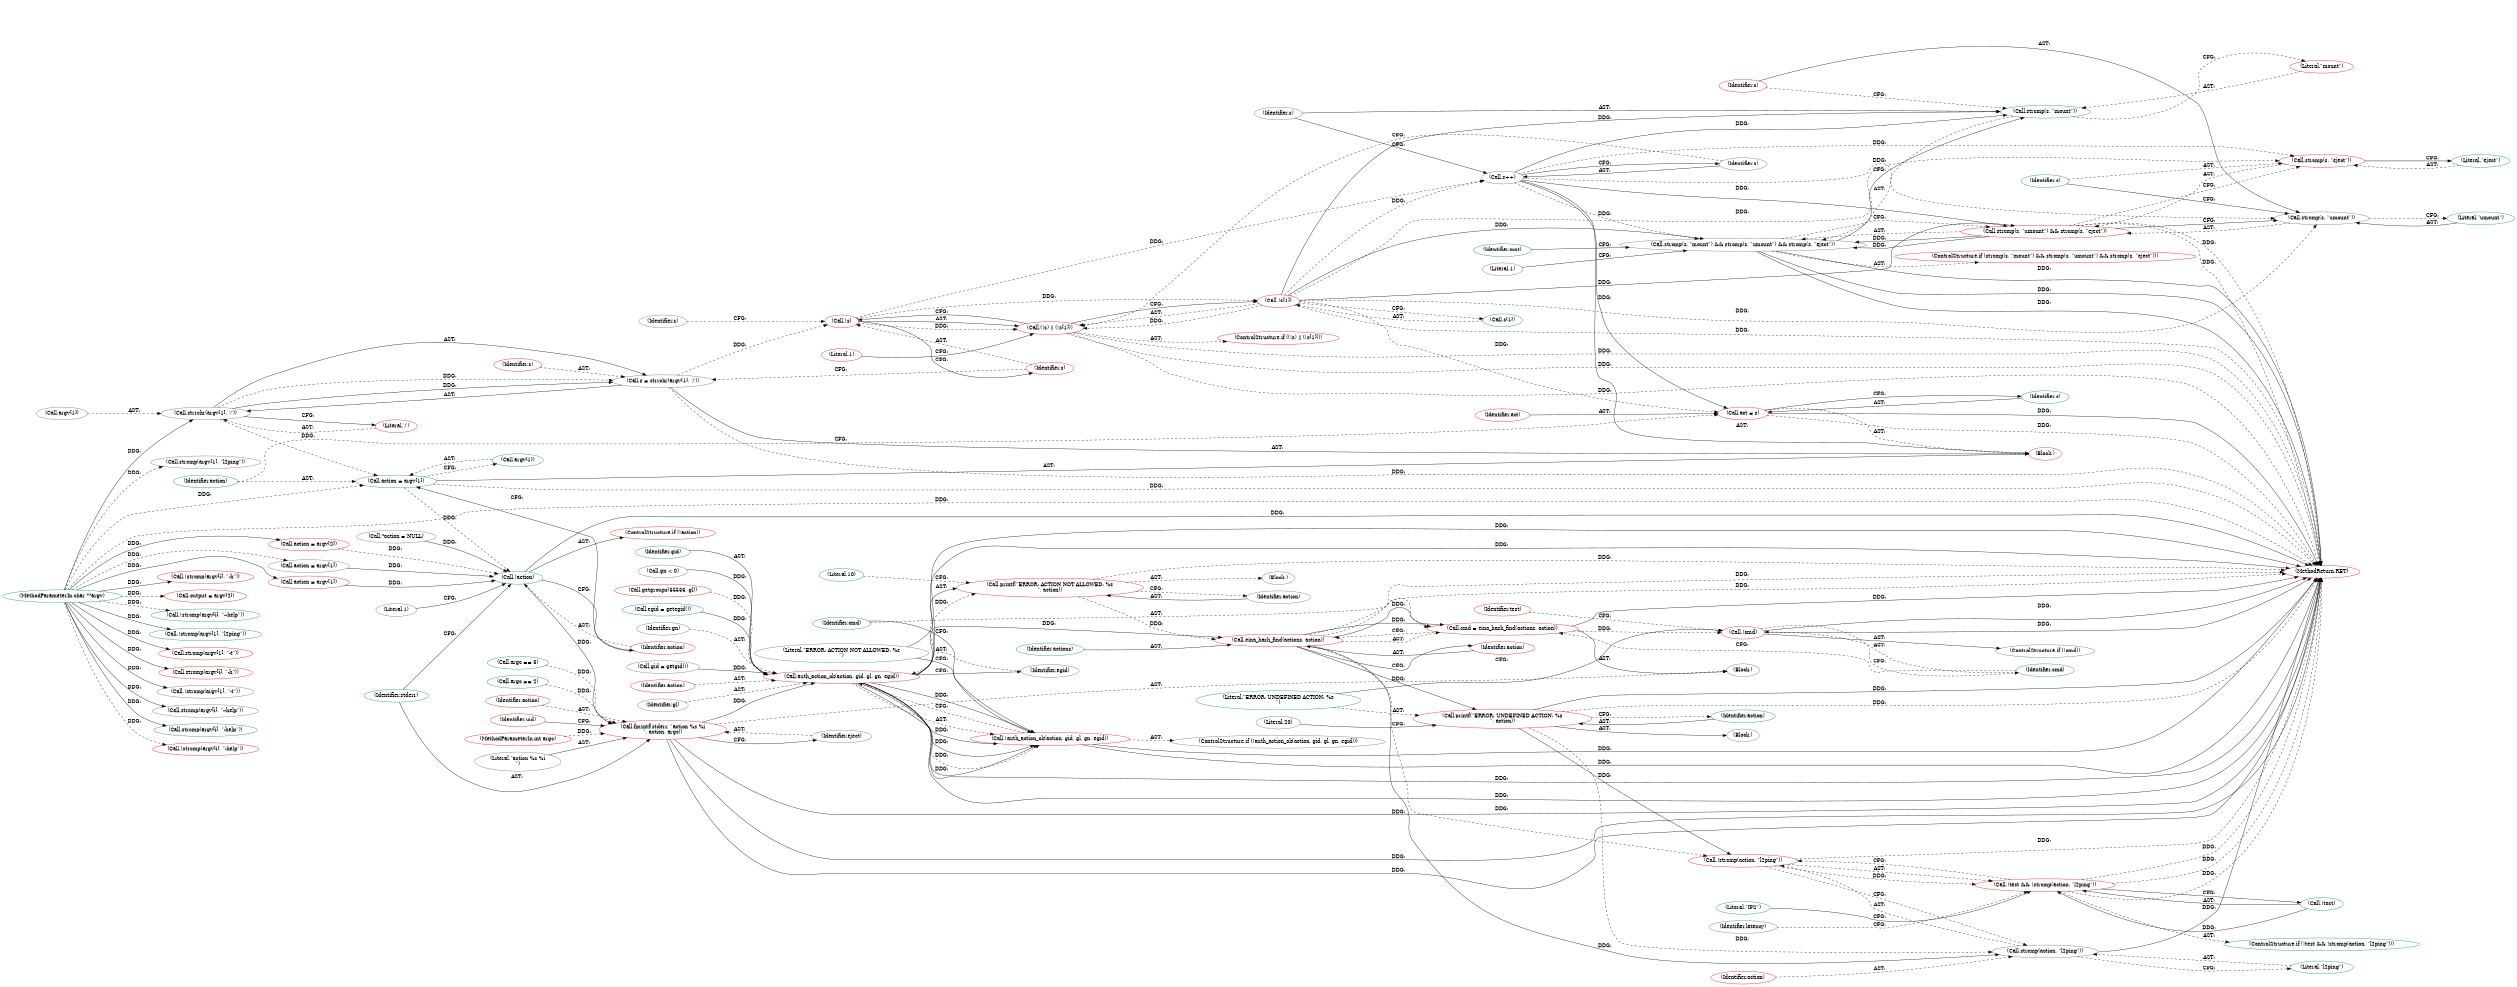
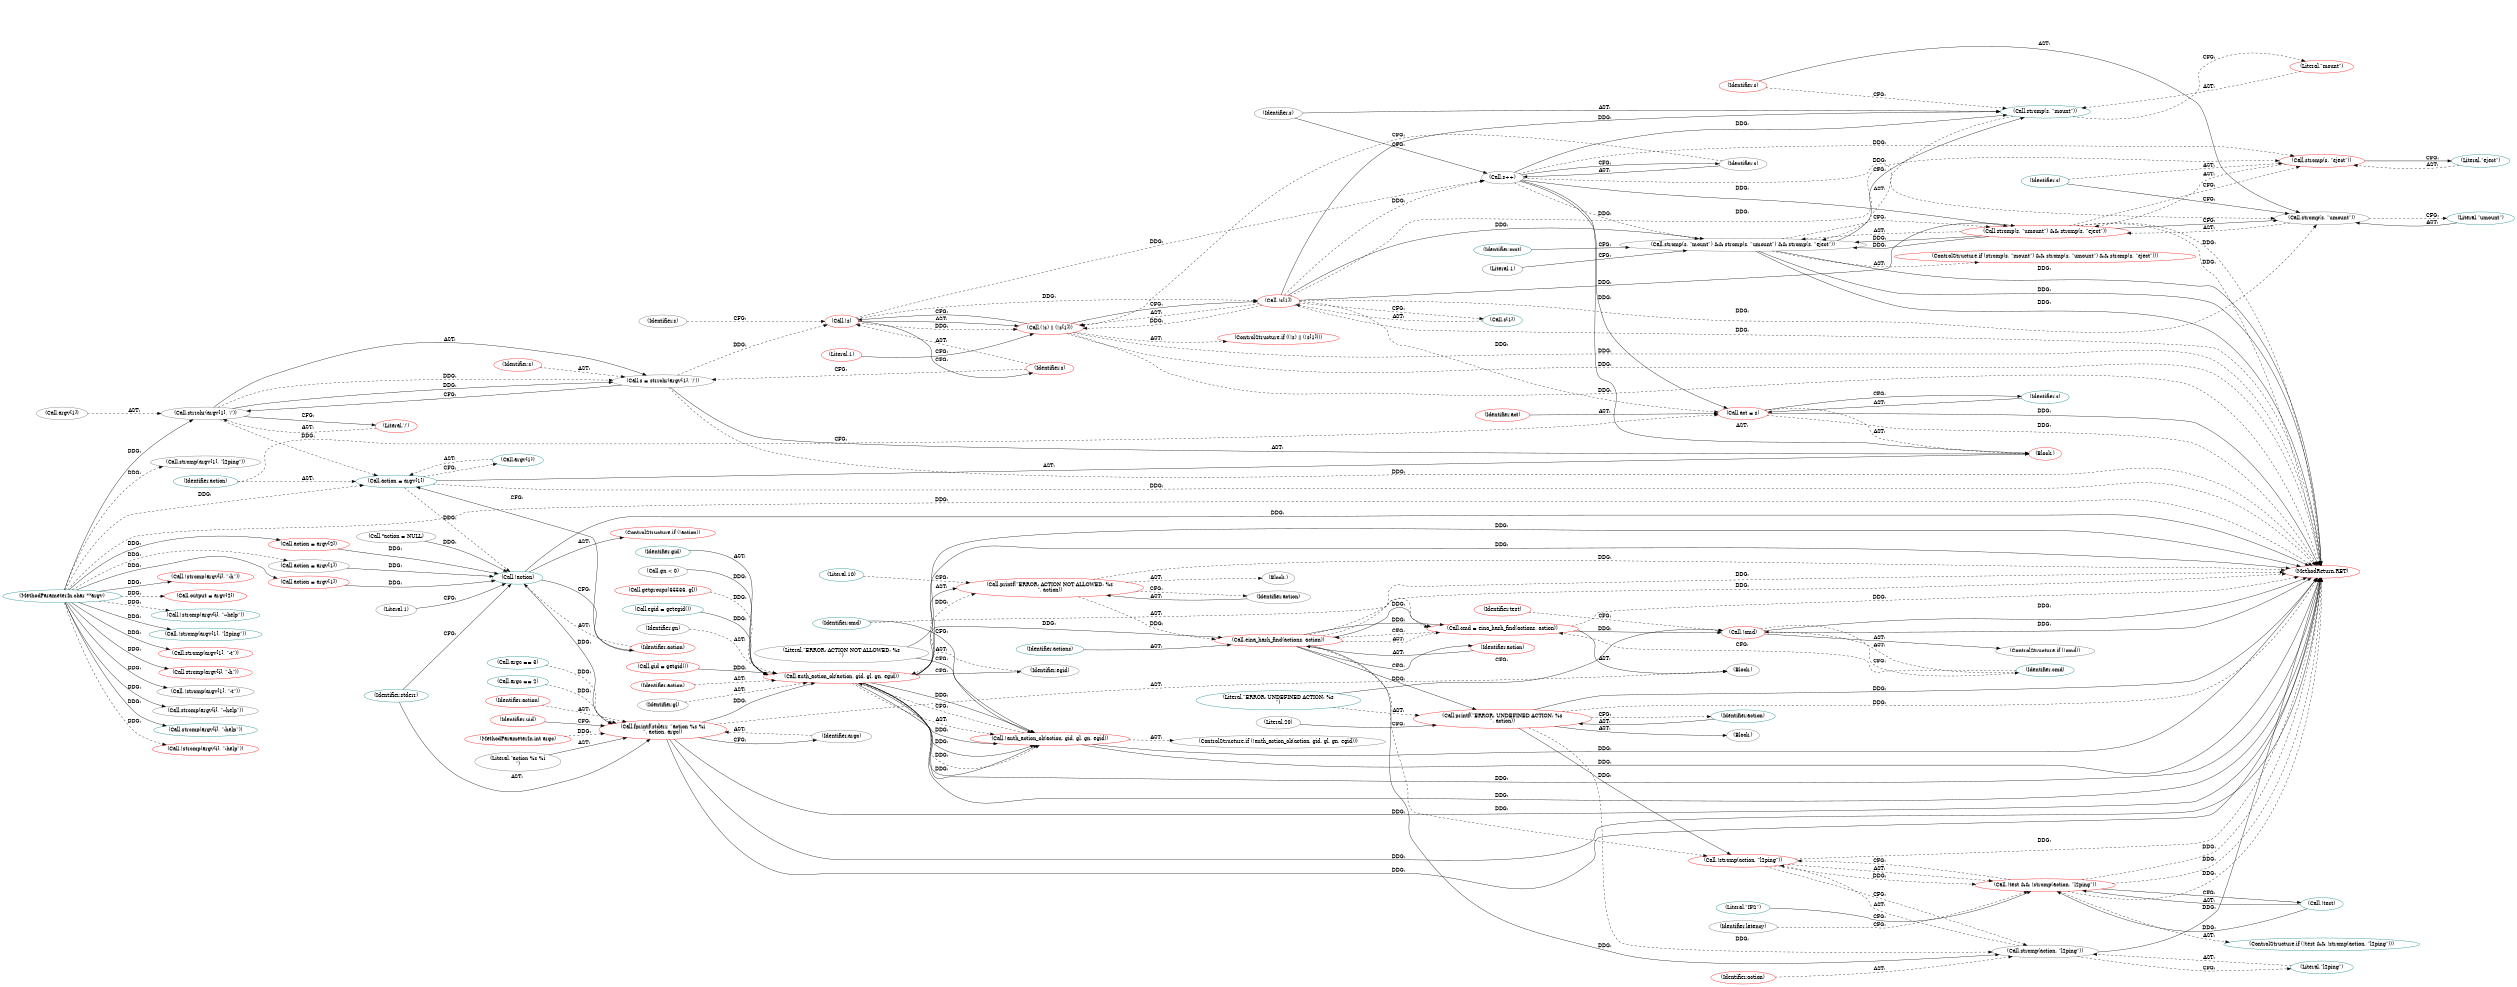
(451, 395) -> (451, 395)
(417, 559) -> (417, 559)
(1932, 599) -> (1932, 599)
(1642, 632) -> (1642, 632)
(663, 667) -> (663, 667)
(842, 736) -> (842, 736)
